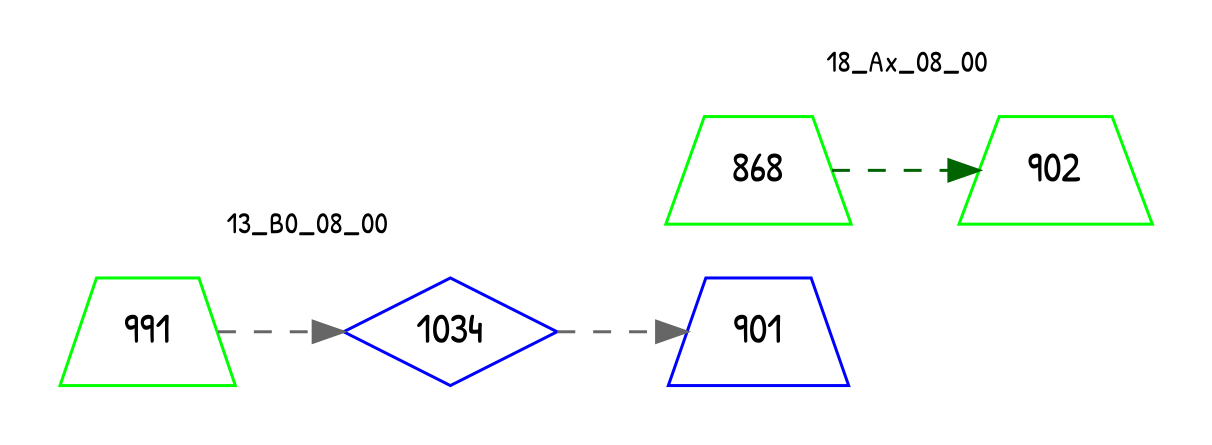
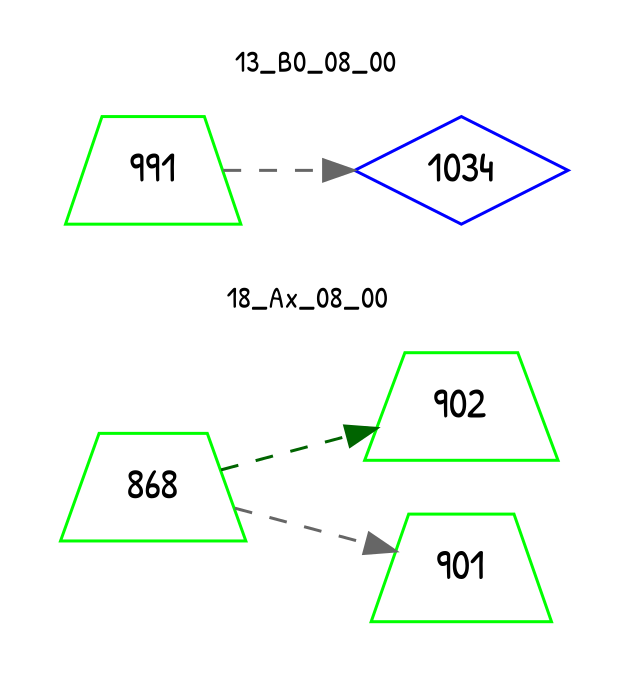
(607, 332) -> (301, 526)
(758, 332) -> (461, 568)
